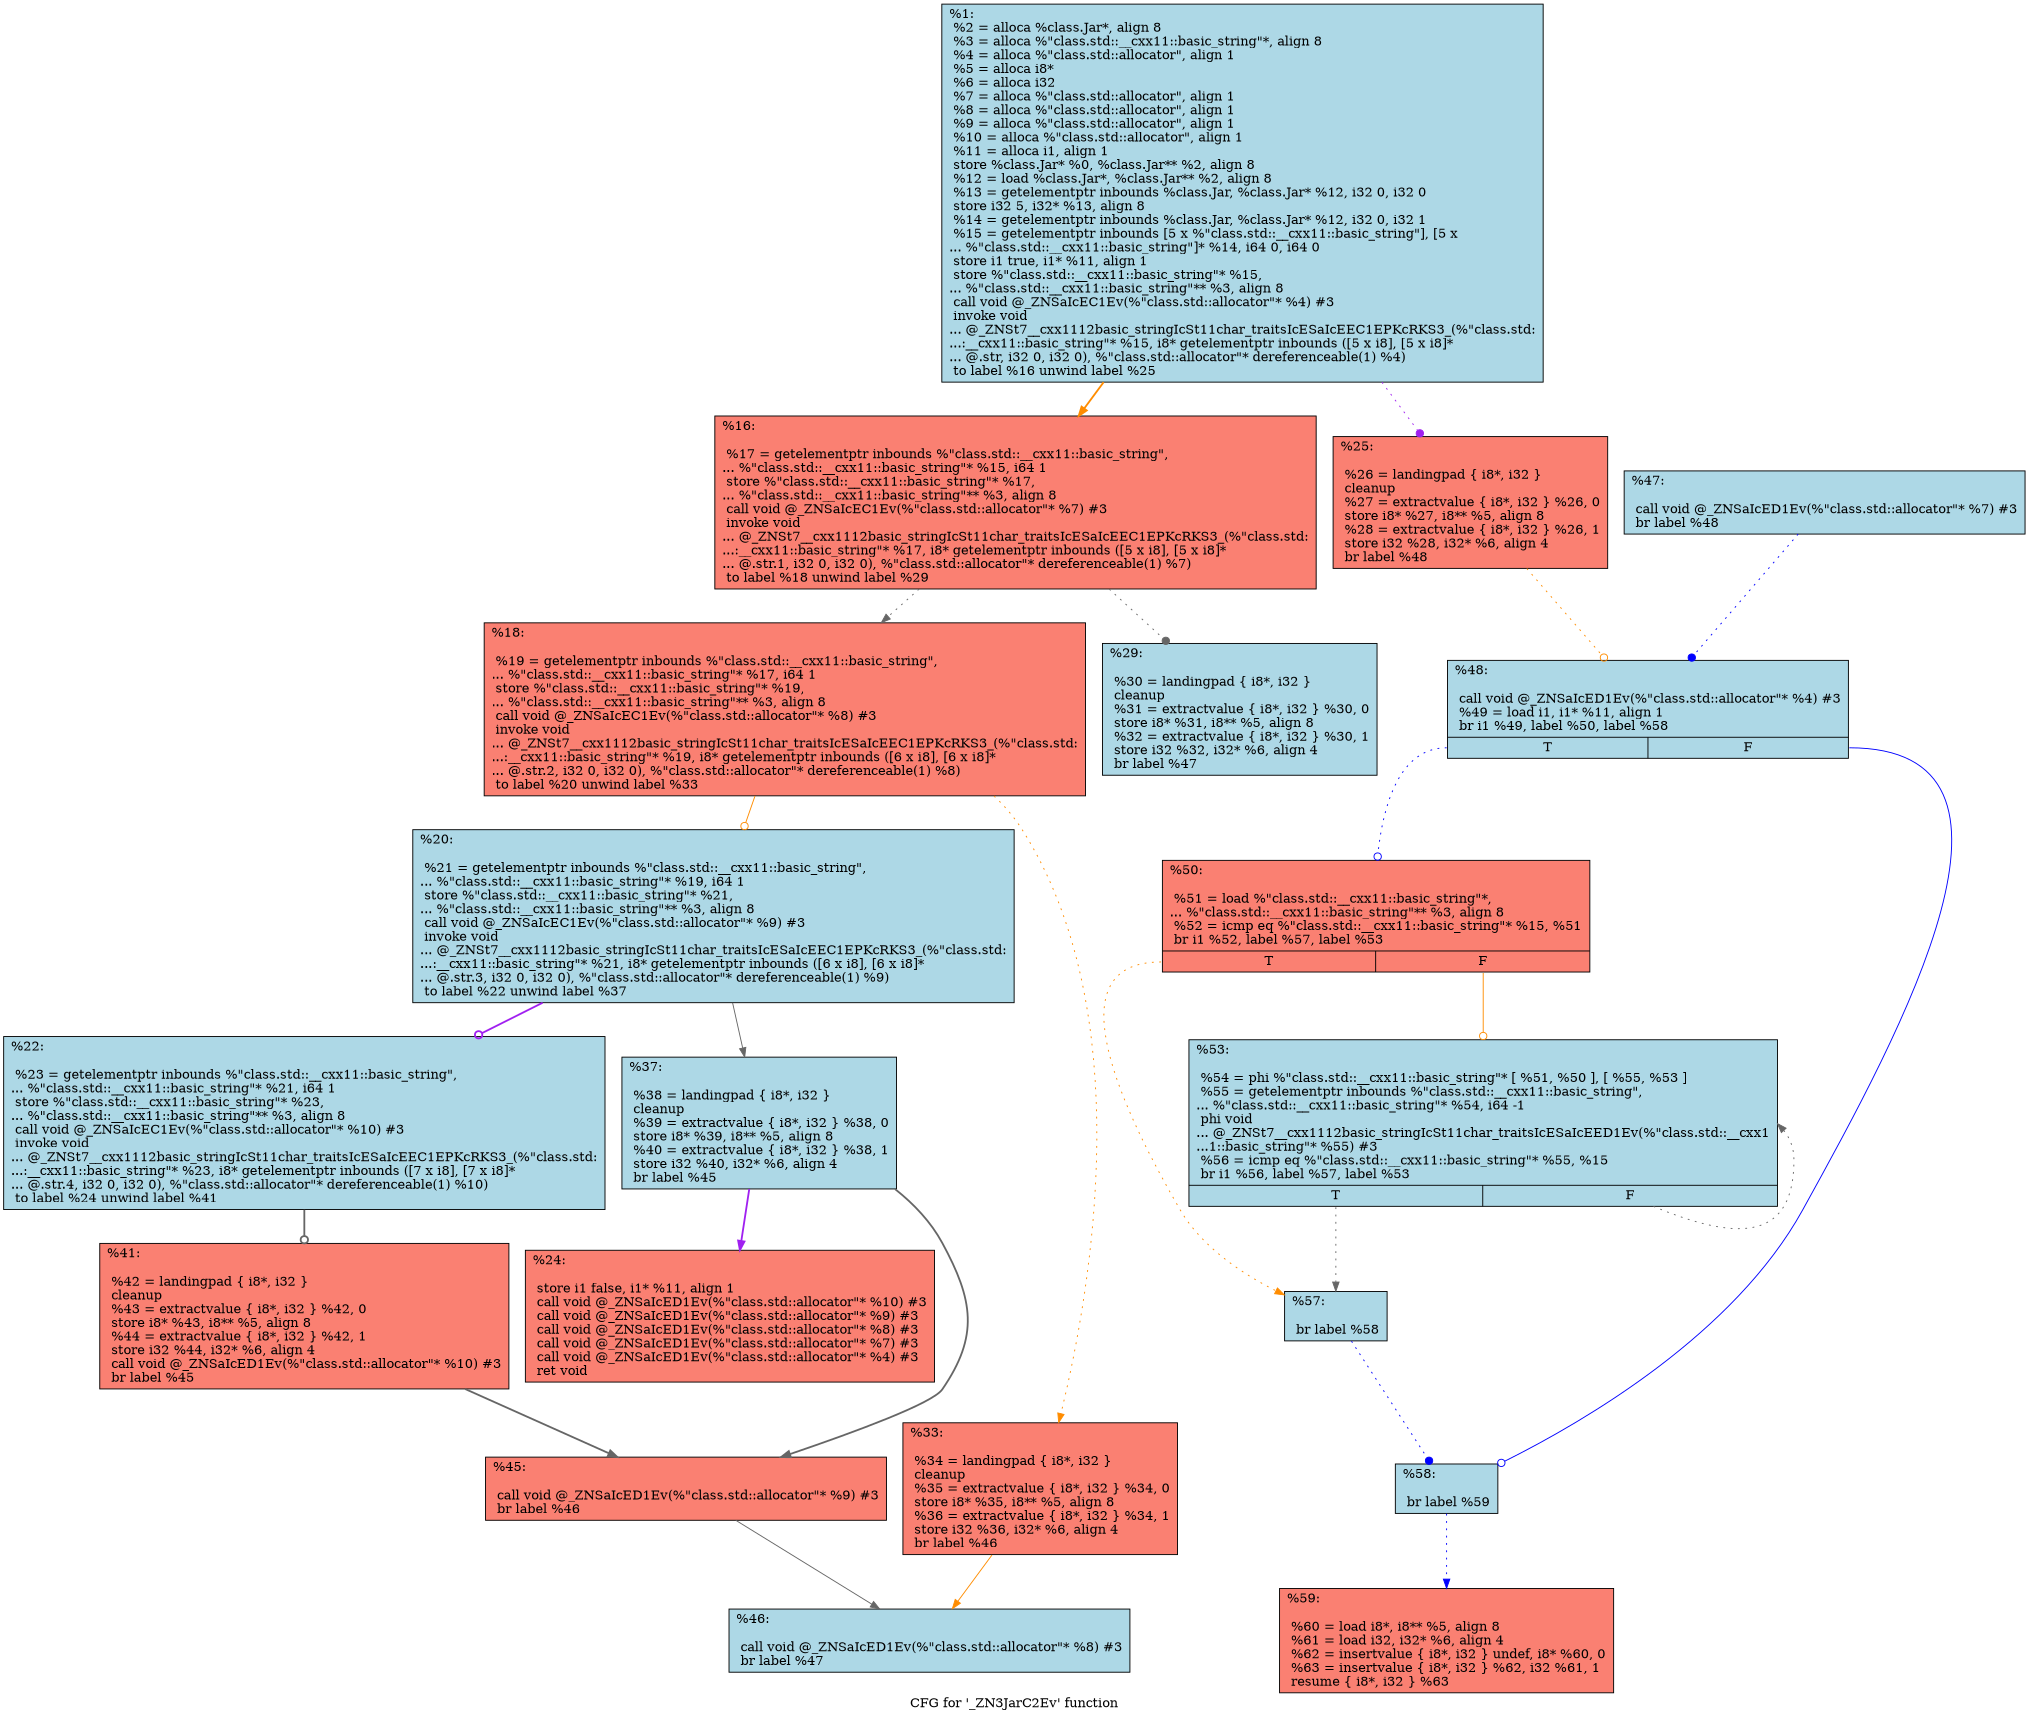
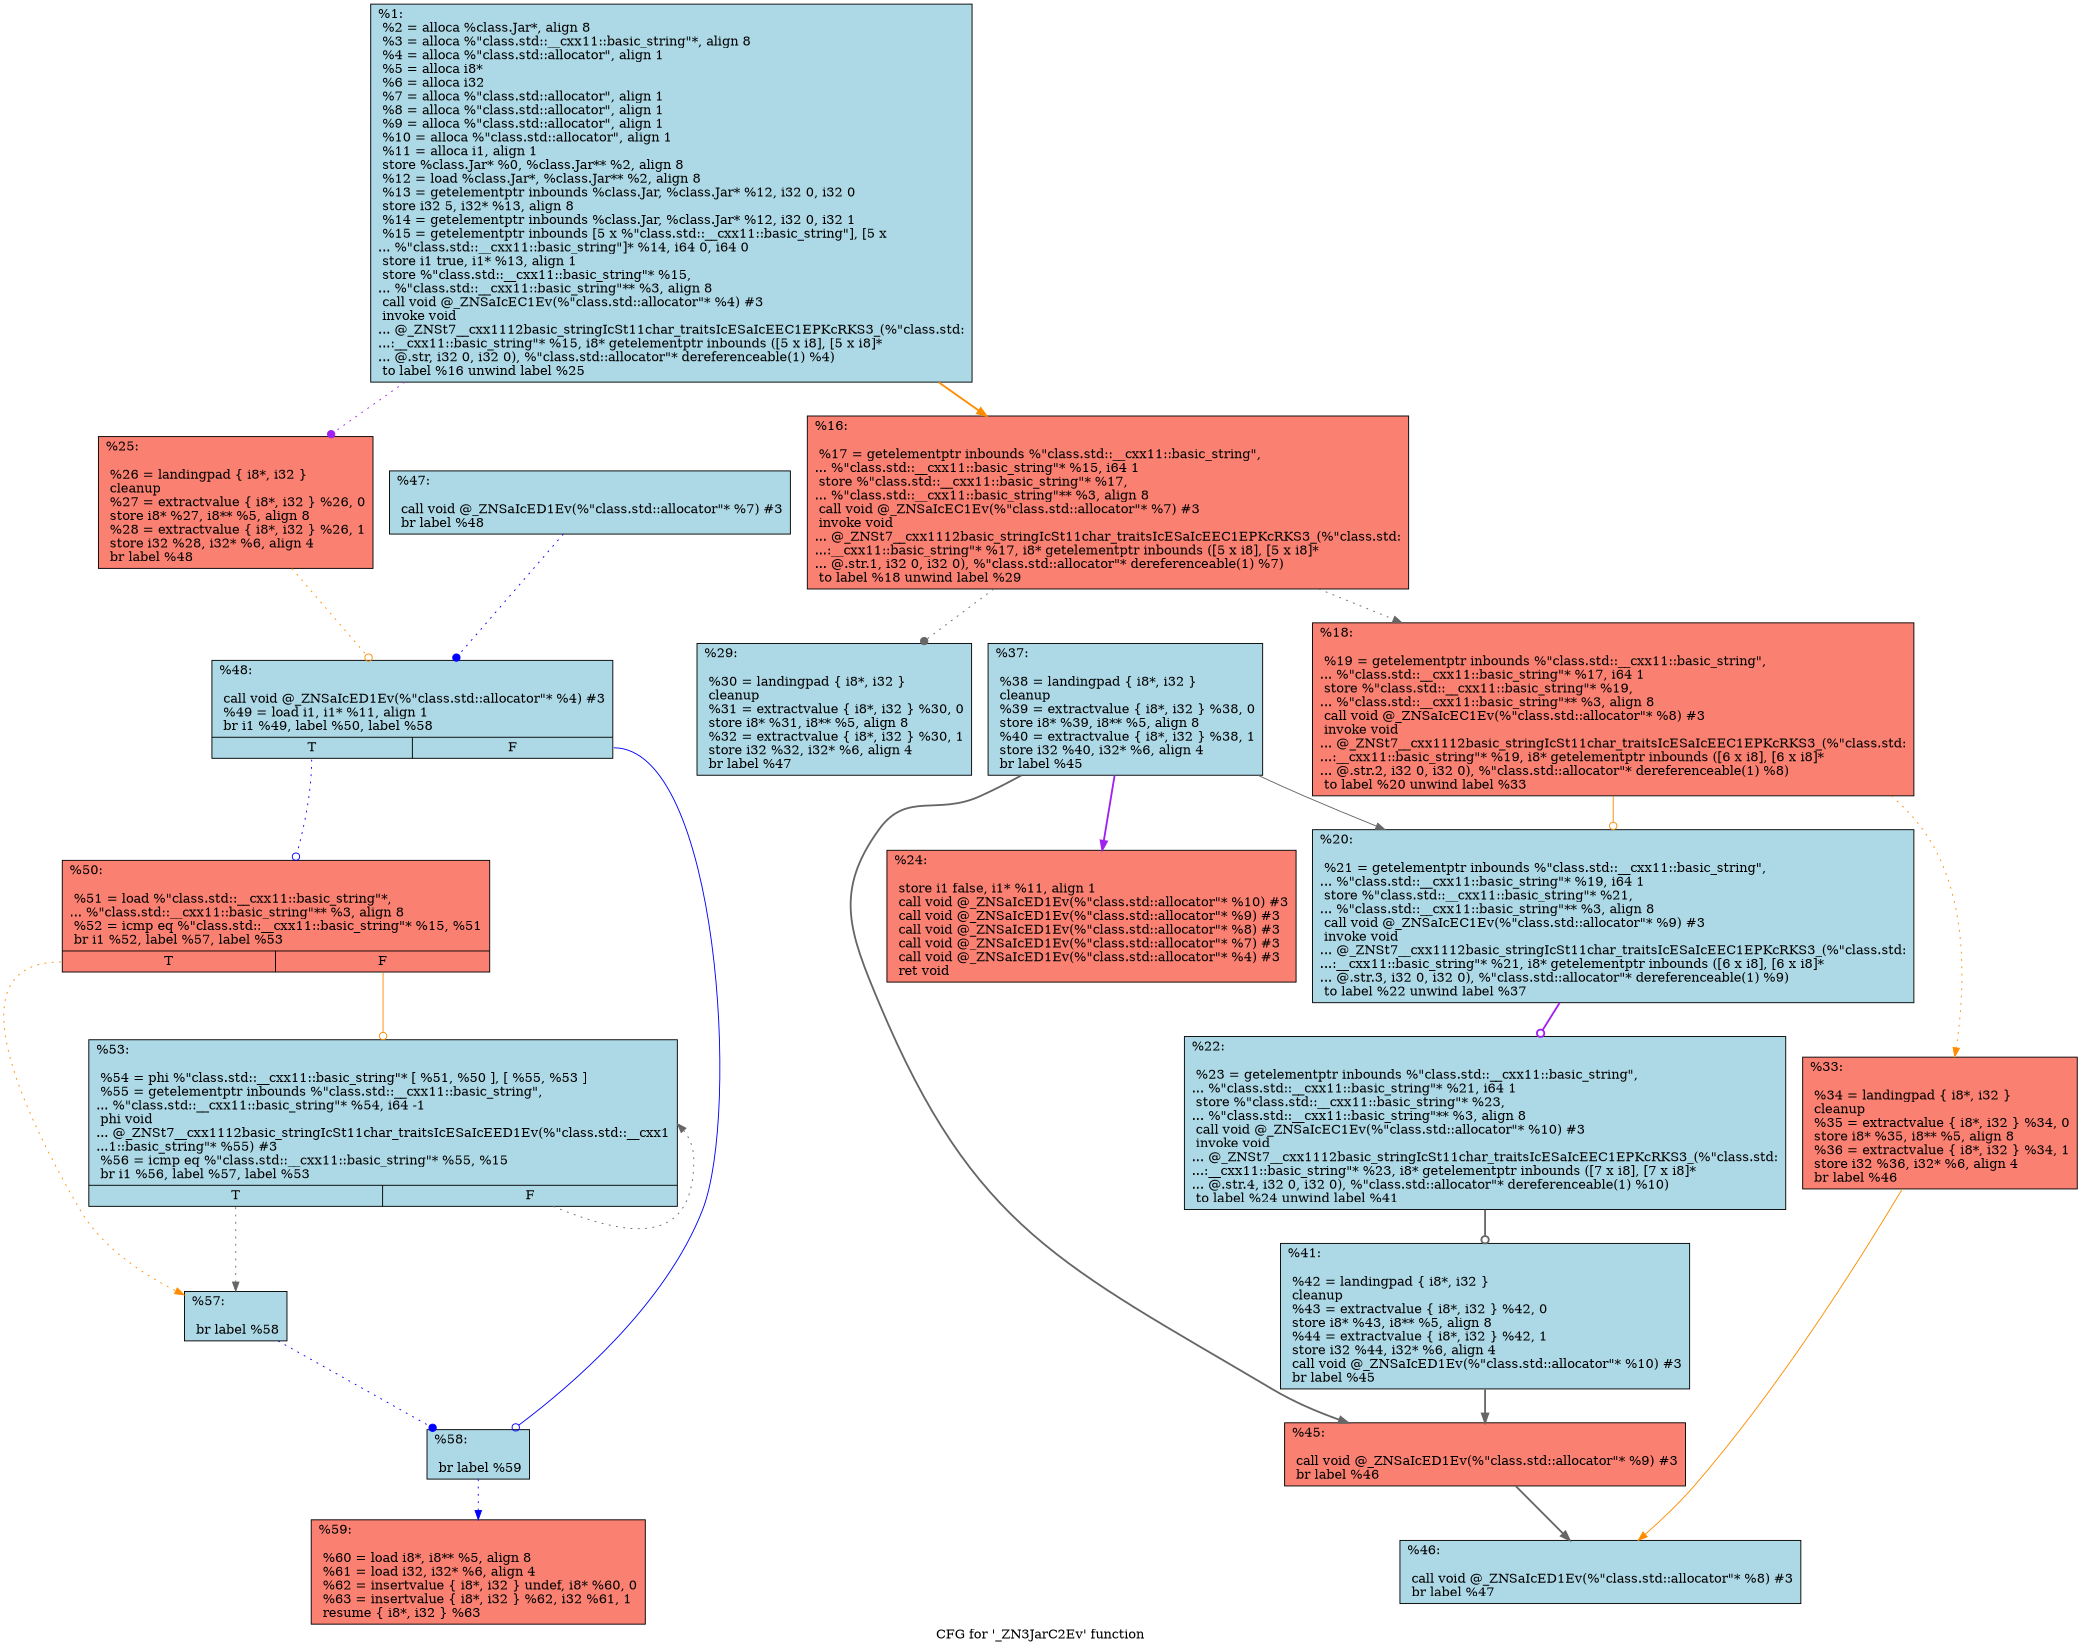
(1048, 261) -> (477, 261)
(738, 1025) -> (1317, 801)
(304, 1316) -> (1485, 1316)
(804, 1562) -> (1539, 1510)
